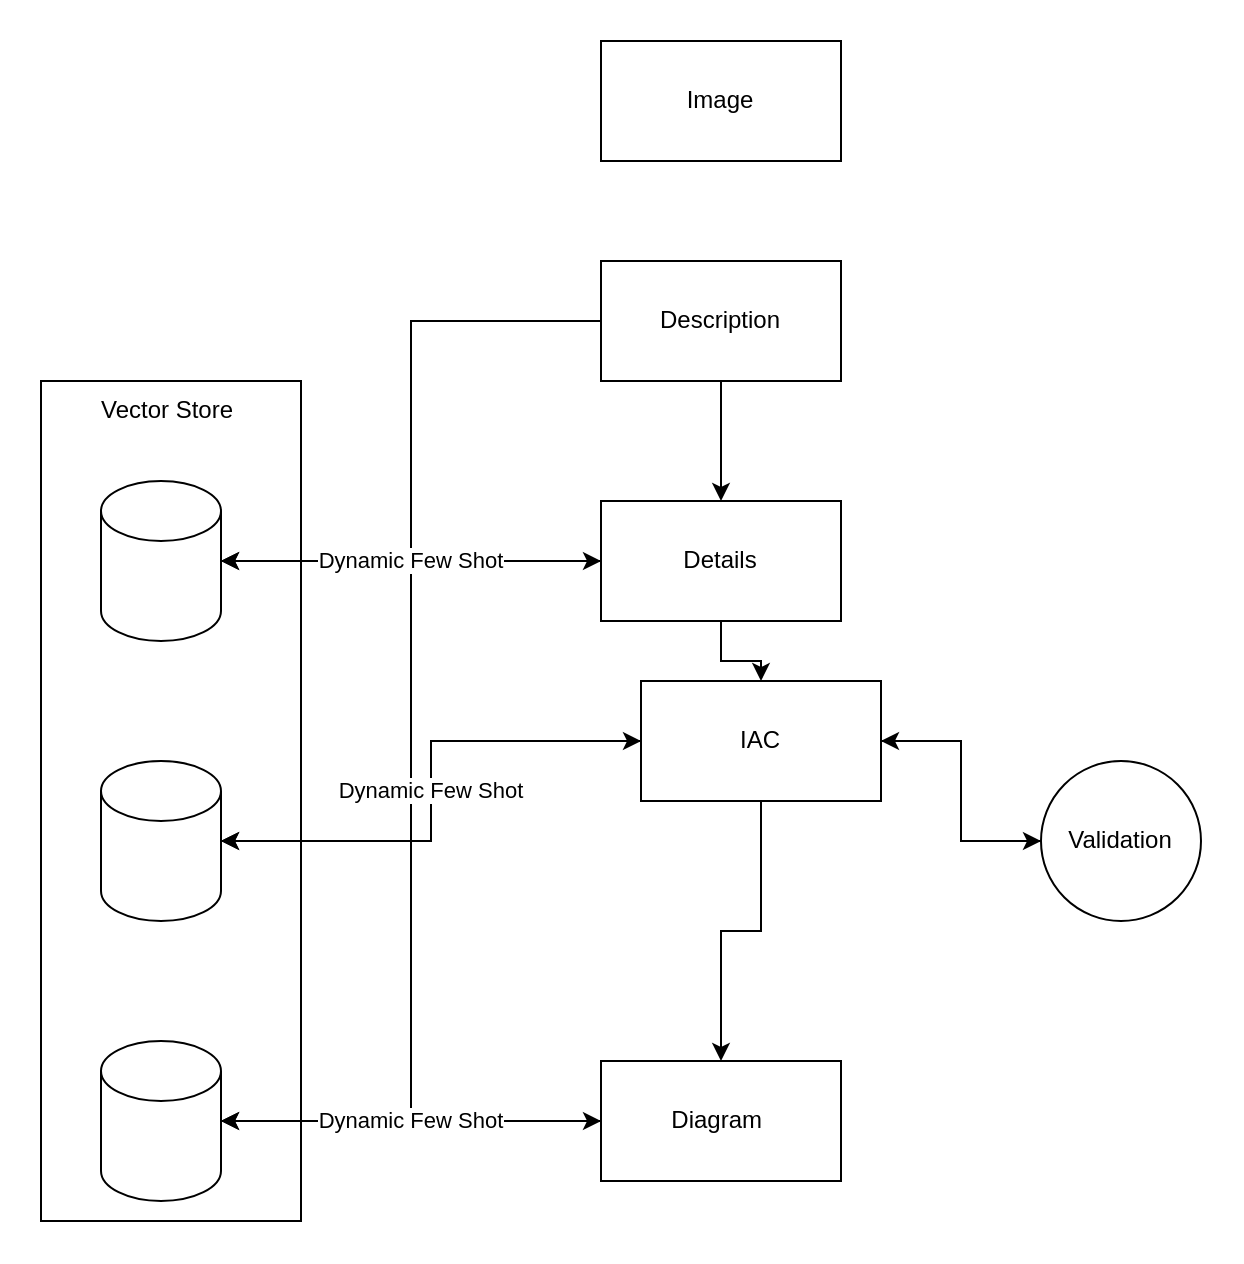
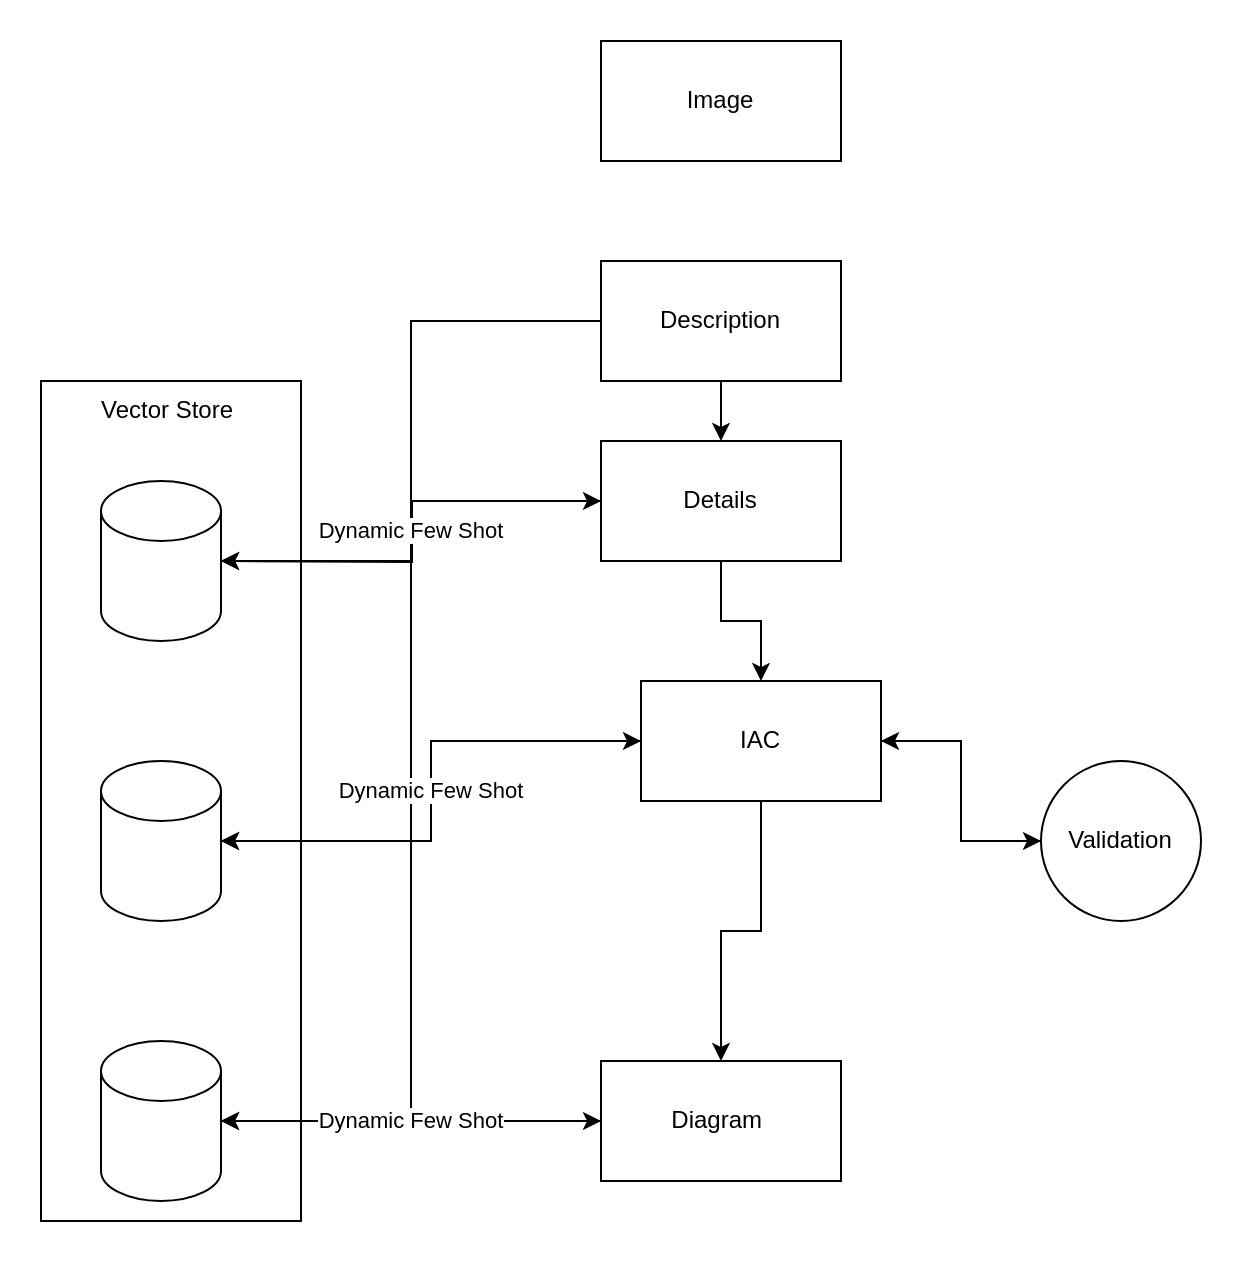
(721, 561) -> (721, 501)
